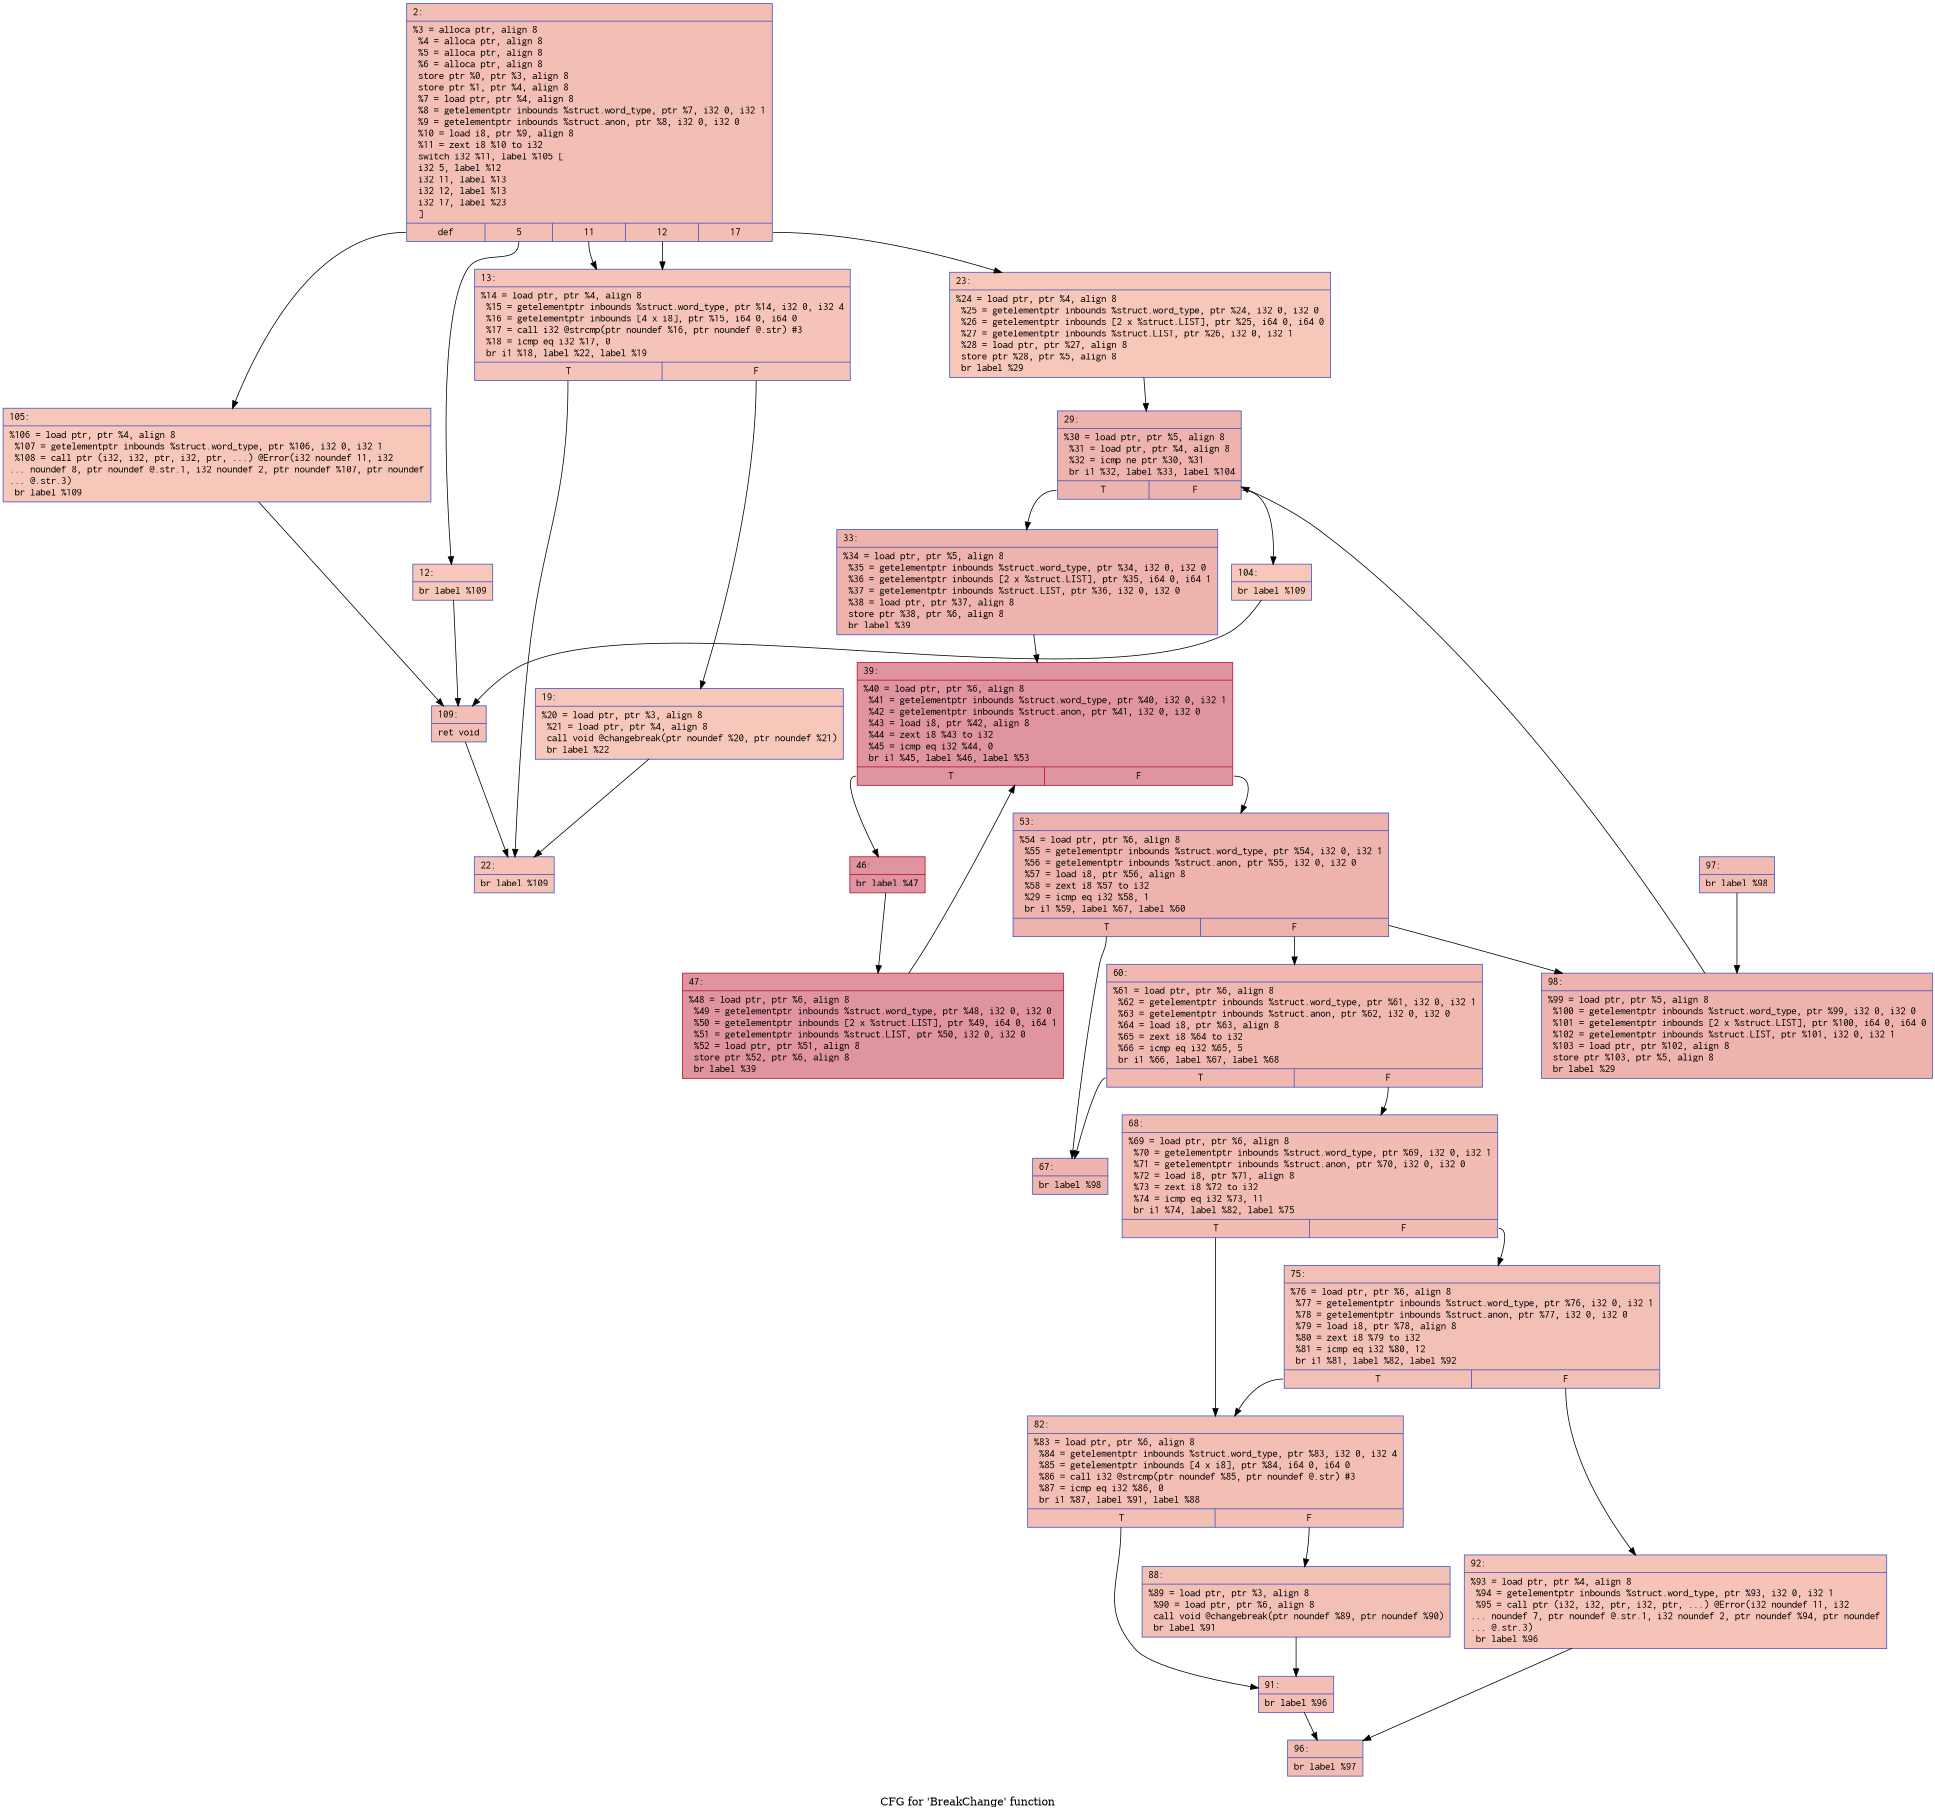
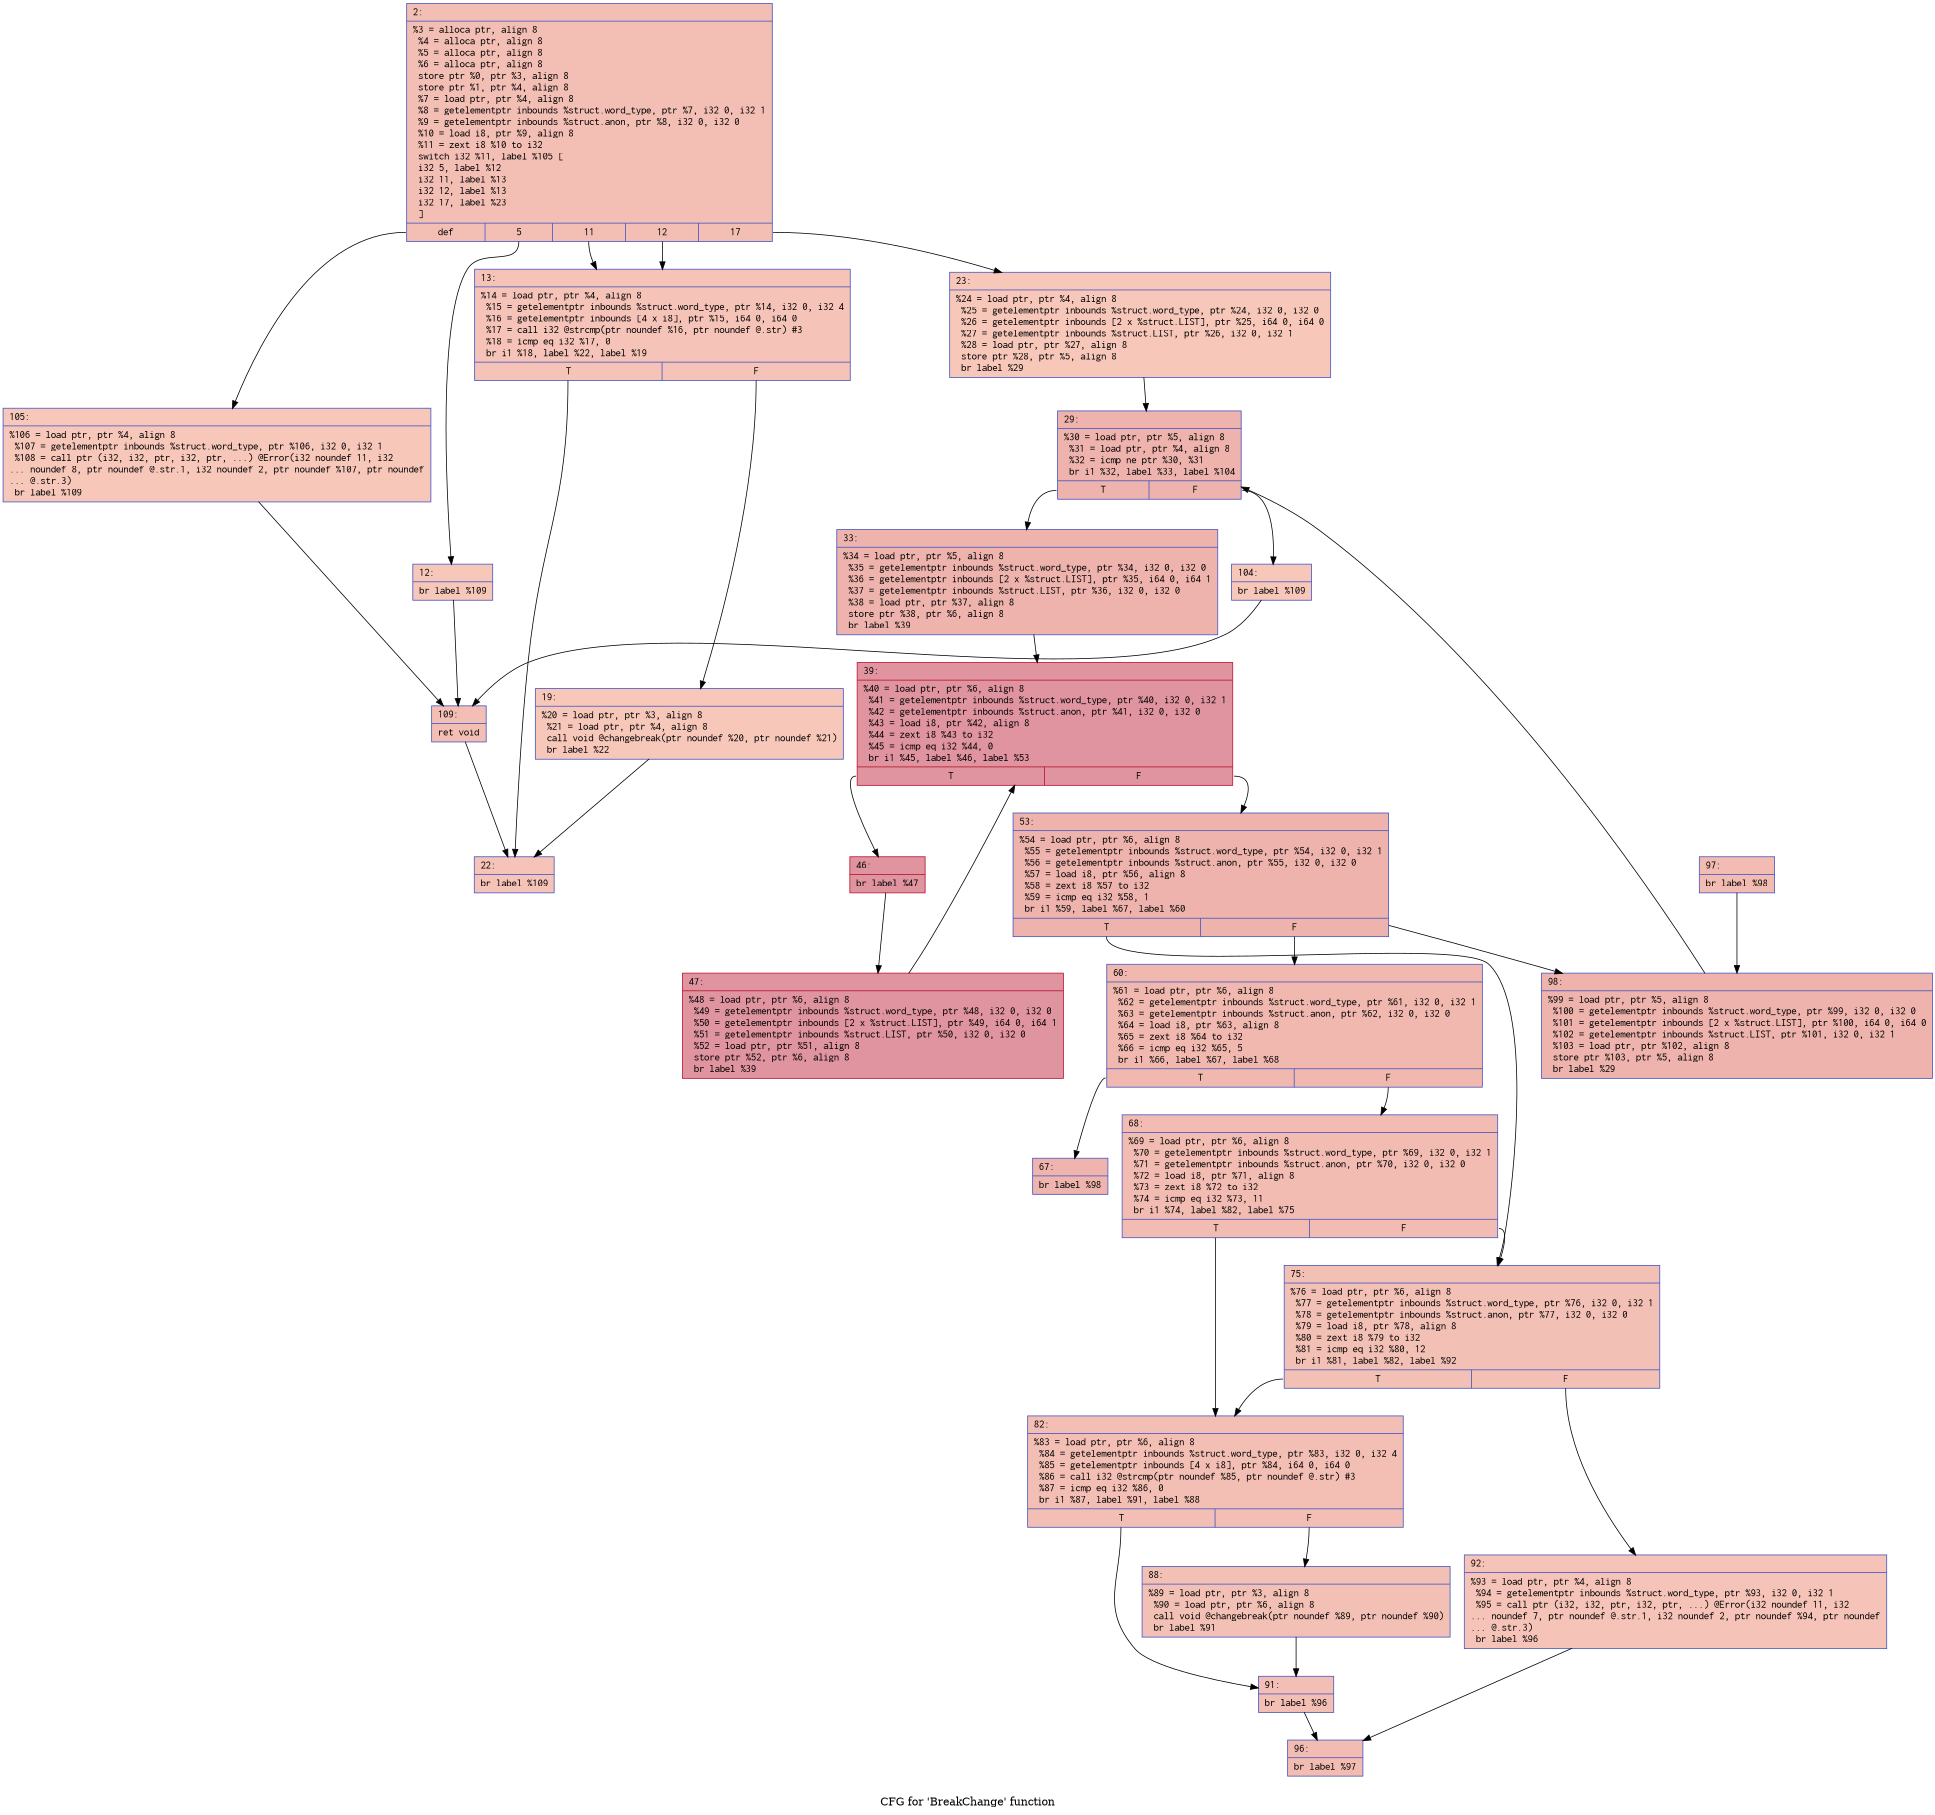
(1084, 897) -> (1084, 897)
(1086, 1043) -> (1446, 955)
